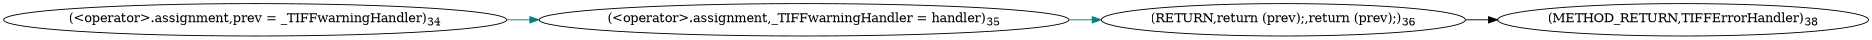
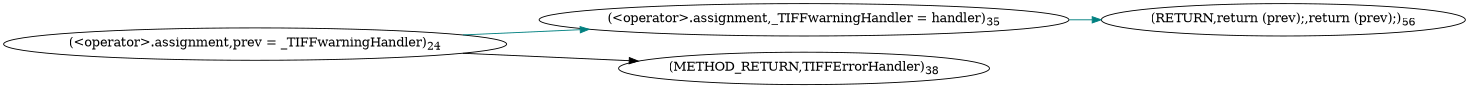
(434, 18) -> (434, 43)
(1409, 18) -> (1409, 18)
(1477, 20) -> (546, 57)
